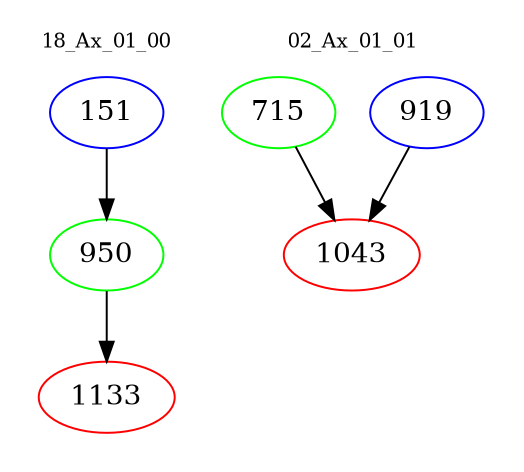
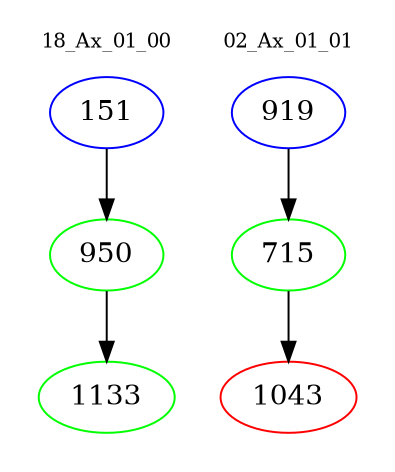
(394, 175) -> (289, 174)
(107, 397) -> (107, 397)
